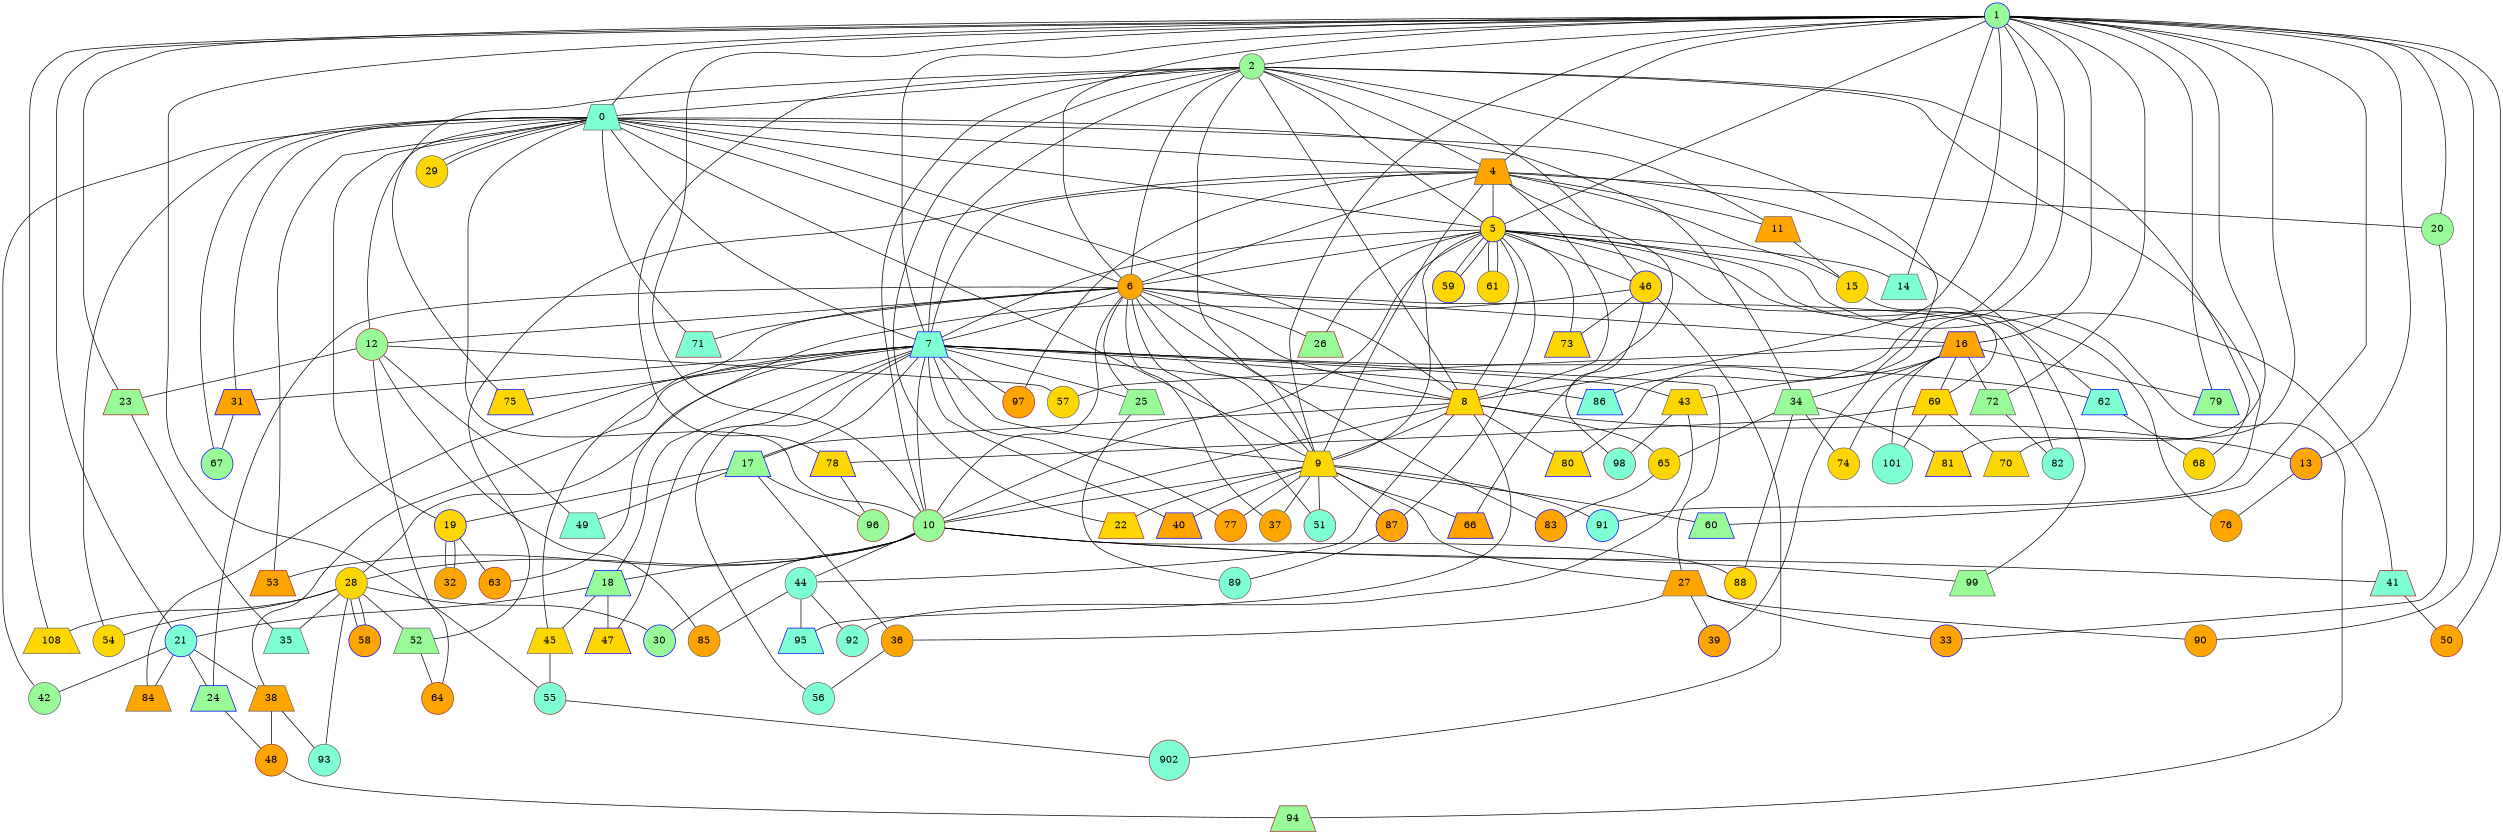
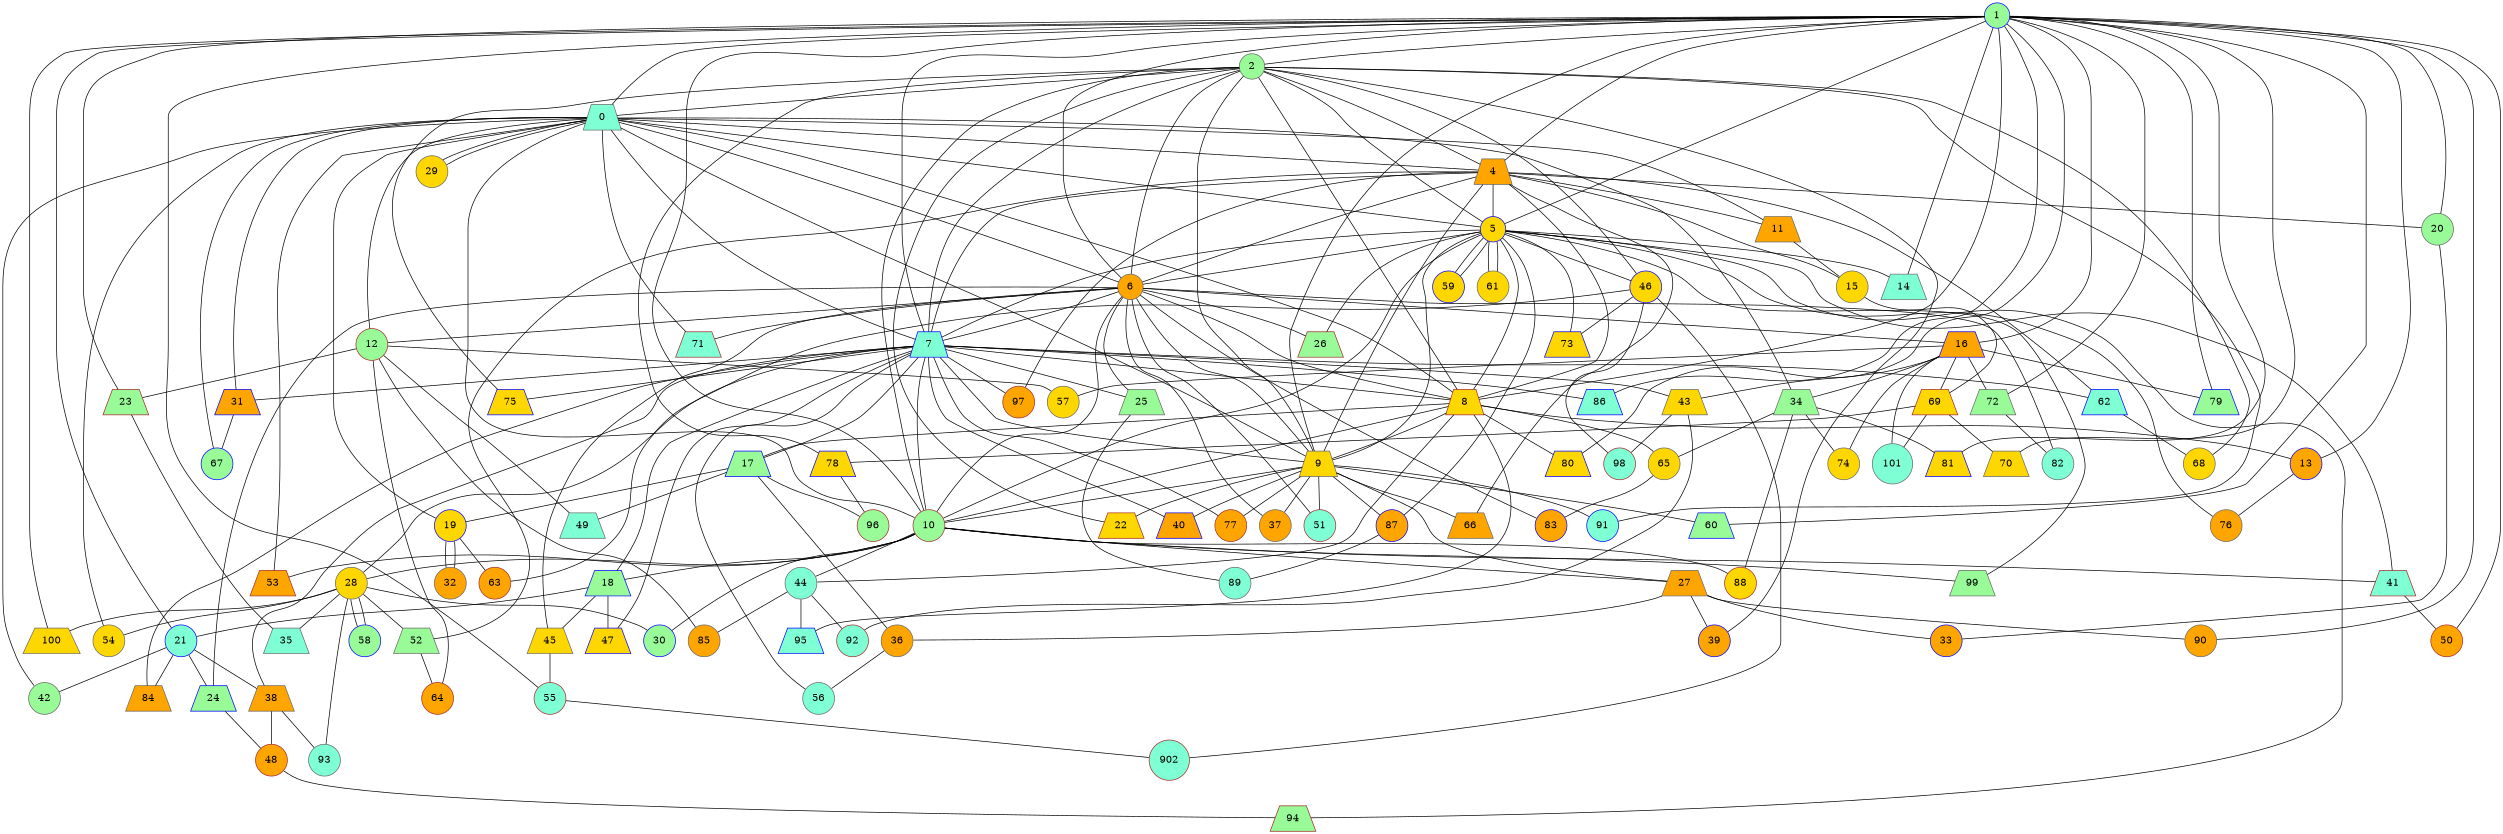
(1429, 368) -> (1306, 558)
(1470, 526) -> (1470, 526)
(52, 641) -> (52, 641)
(365, 641) -> (365, 641)
